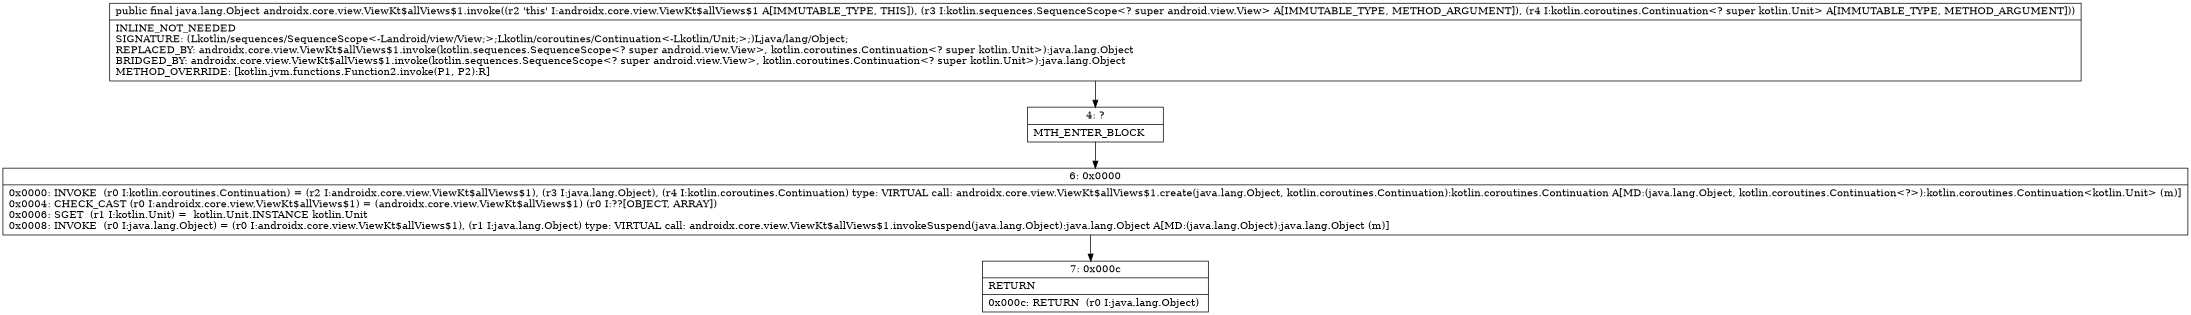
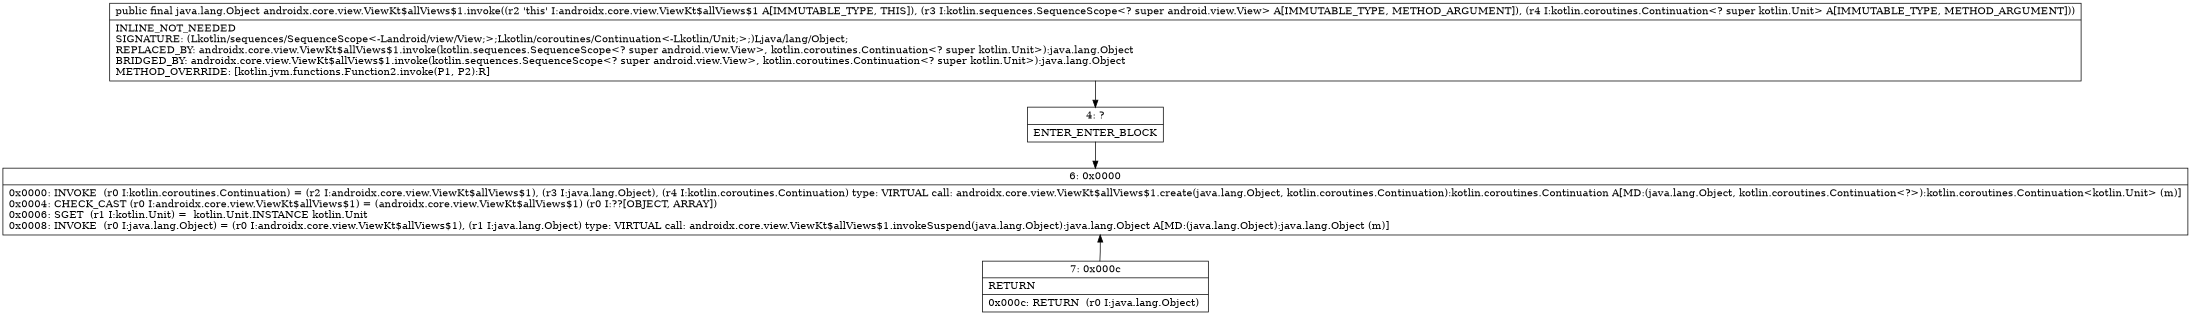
(1089, 133) -> (1095, 133)
(1090, 244) -> (1100, 252)
